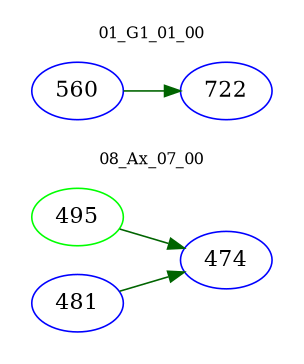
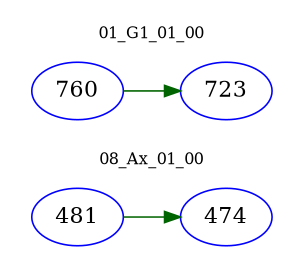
(78, 91) -> (78, 91)
(226, 91) -> (226, 91)
(152, 160) -> (152, 160)
(78, 217) -> none
